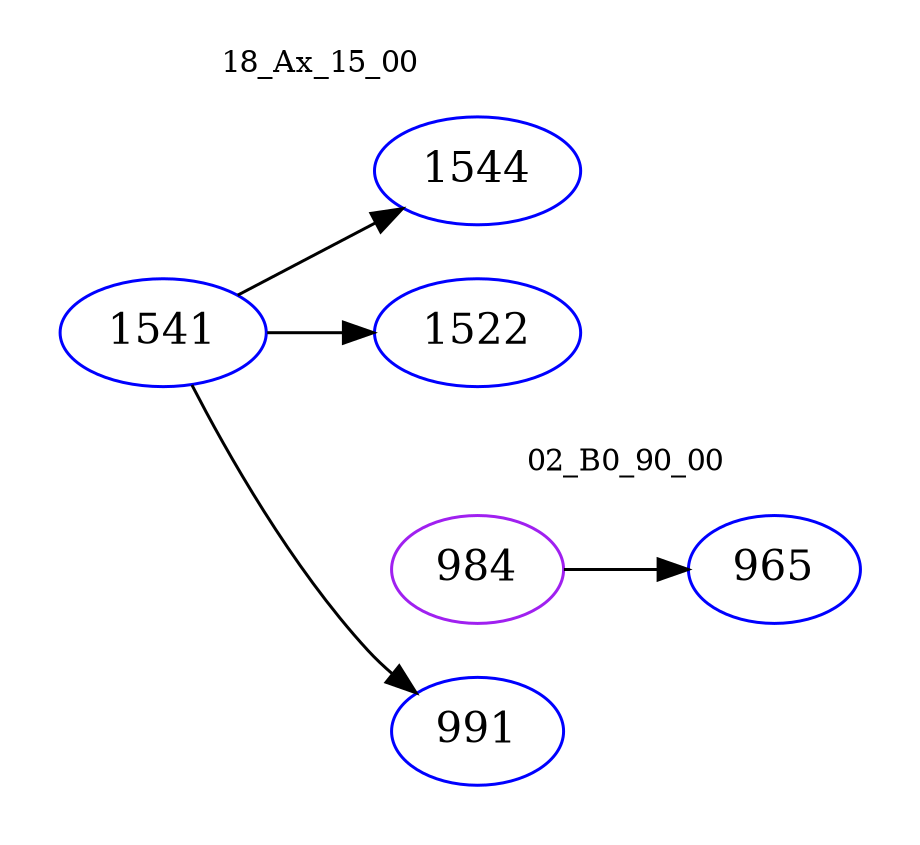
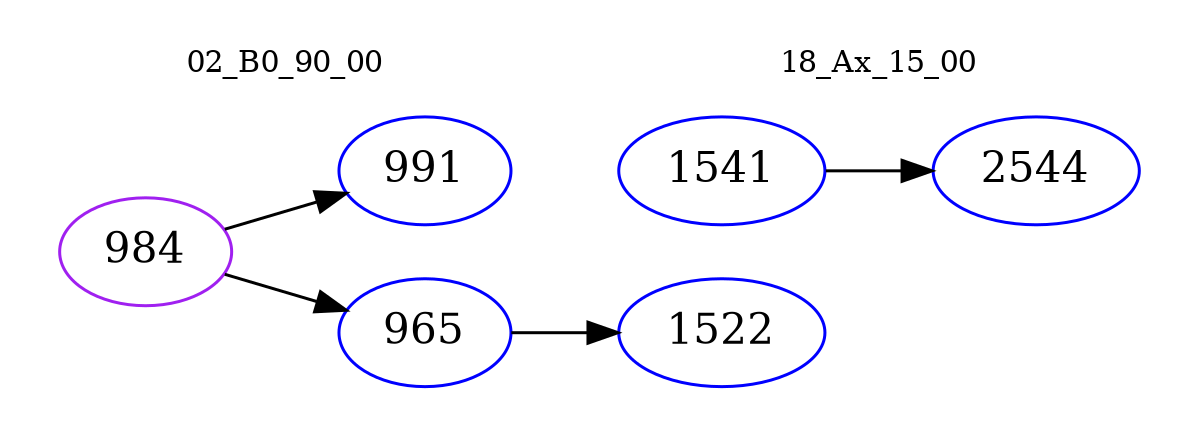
(478, 171) -> (1036, 171)
(305, 333) -> (553, 333)
(281, 537) -> (271, 216)
